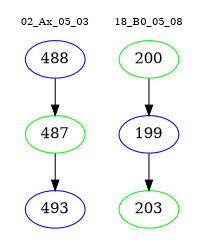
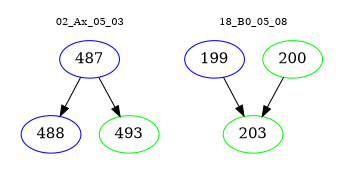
(55, 92) -> (73, 92)
(149, 92) -> (275, 92)
(55, 134) -> (90, 59)
(55, 209) -> (129, 134)
